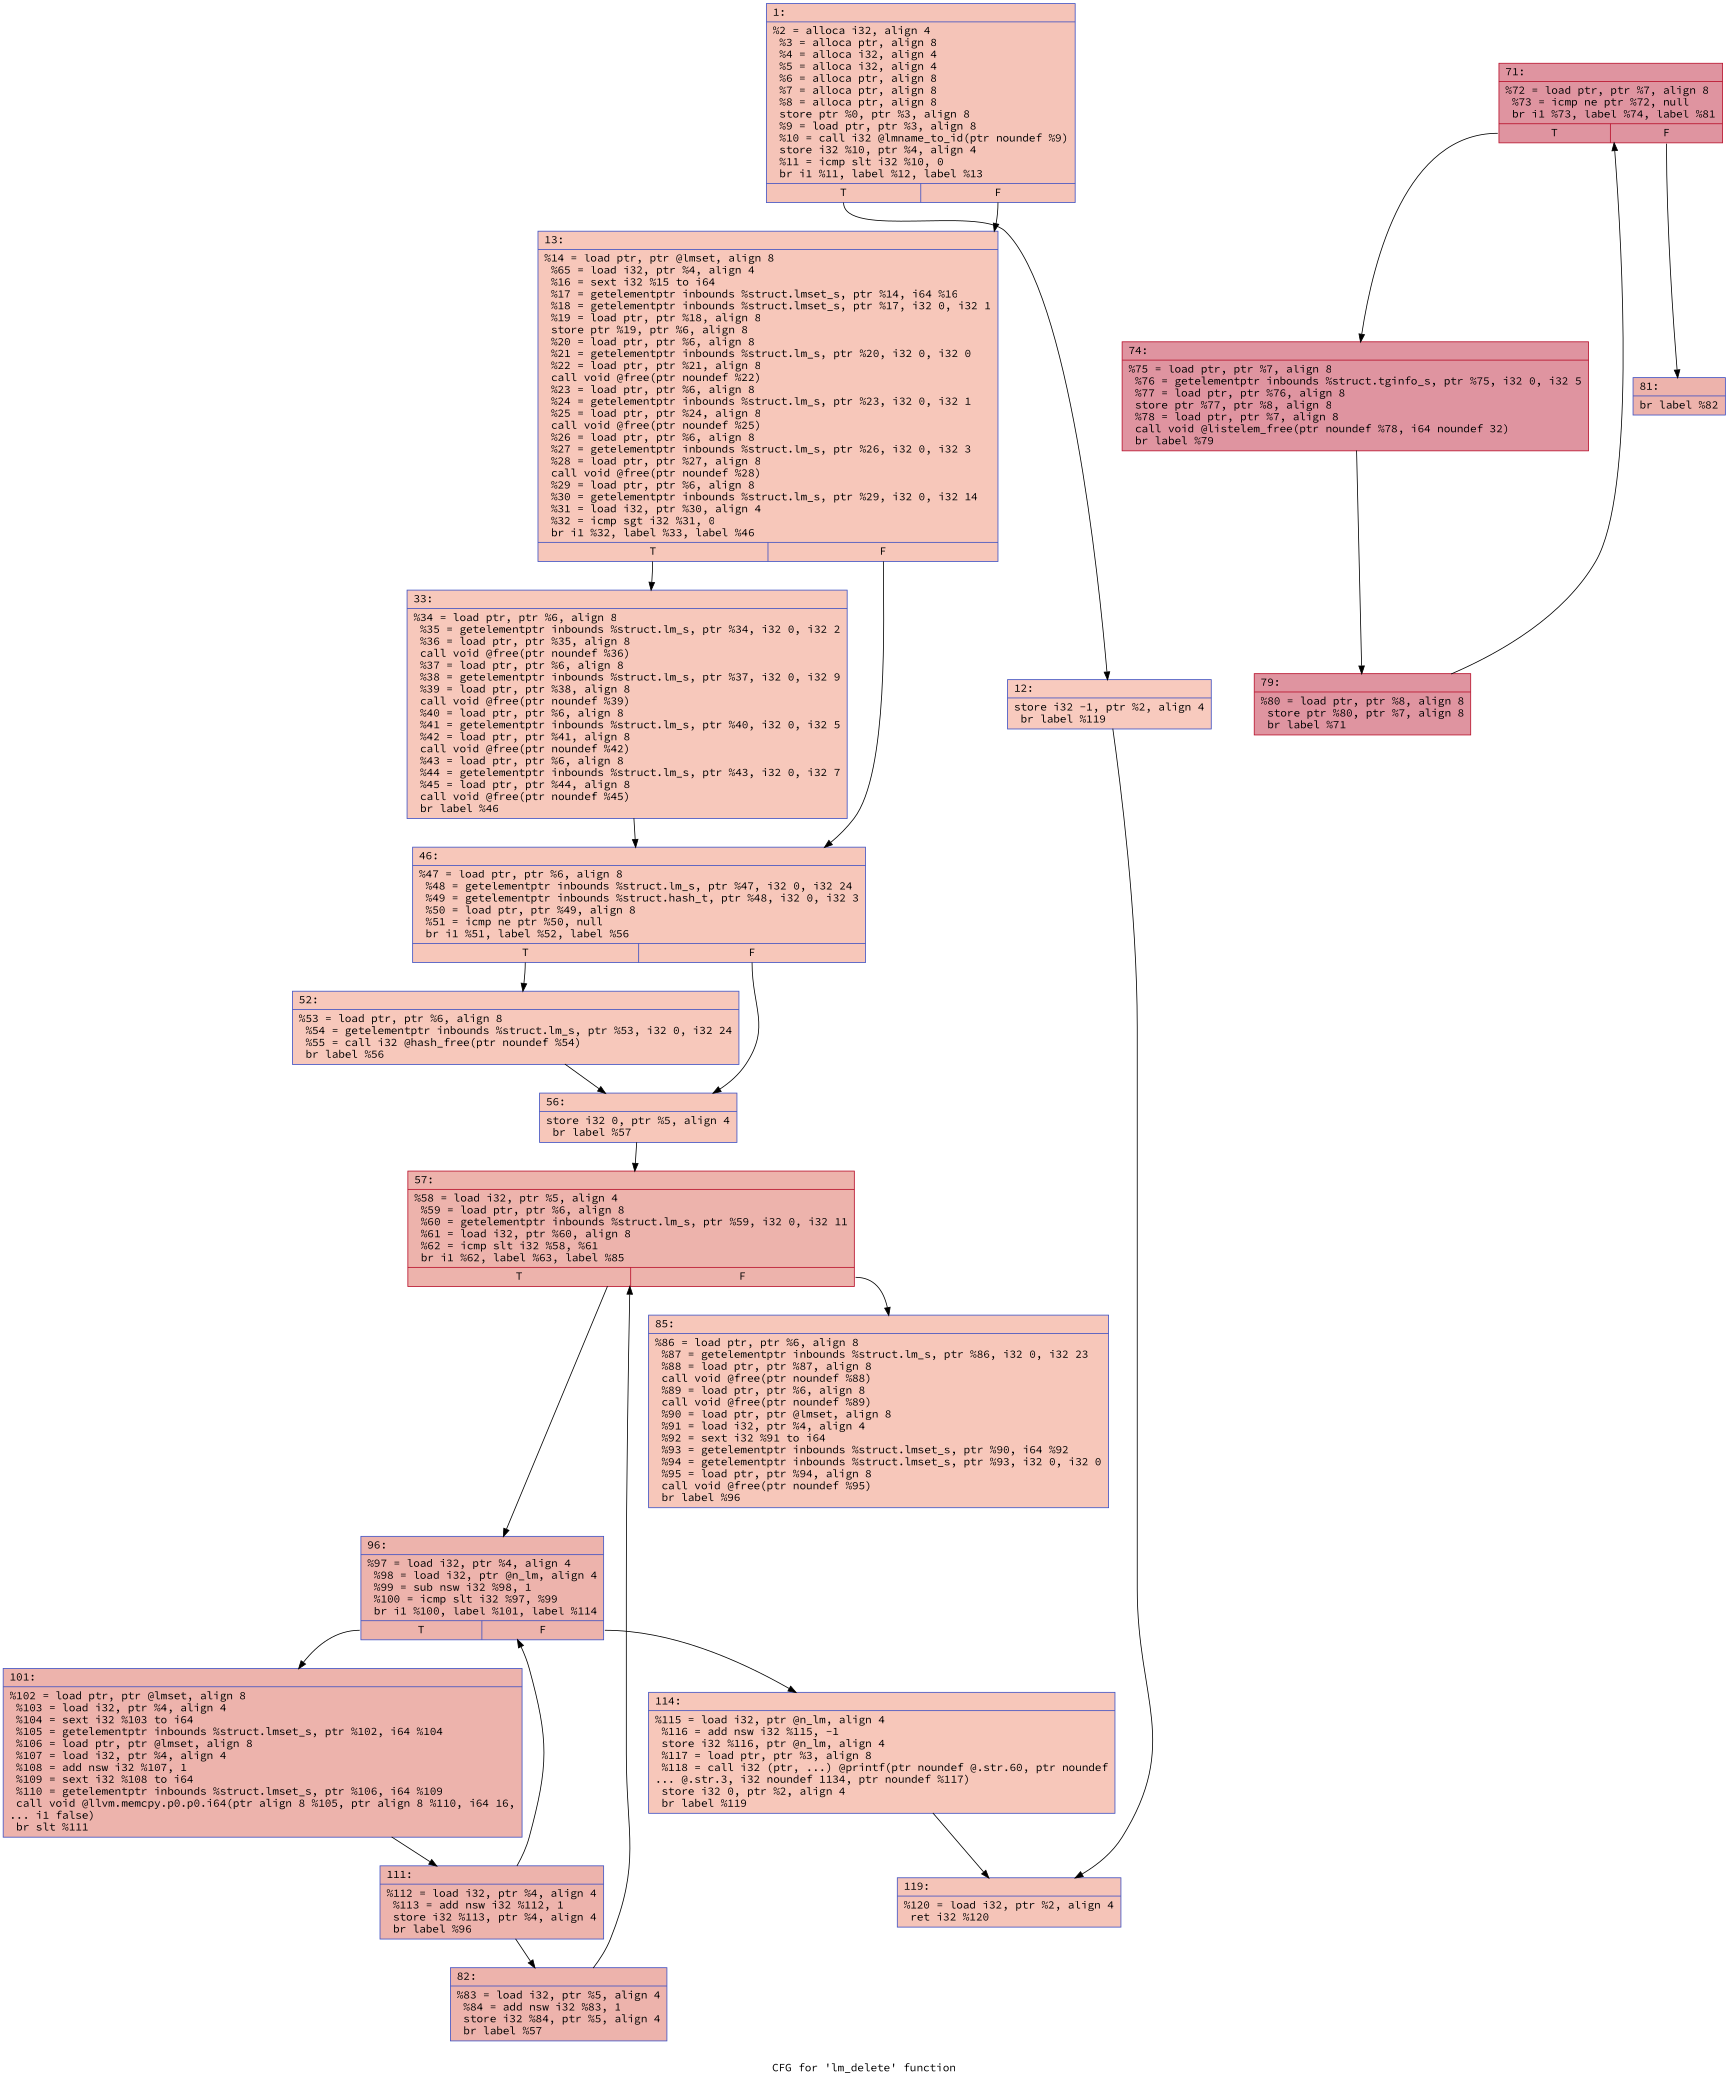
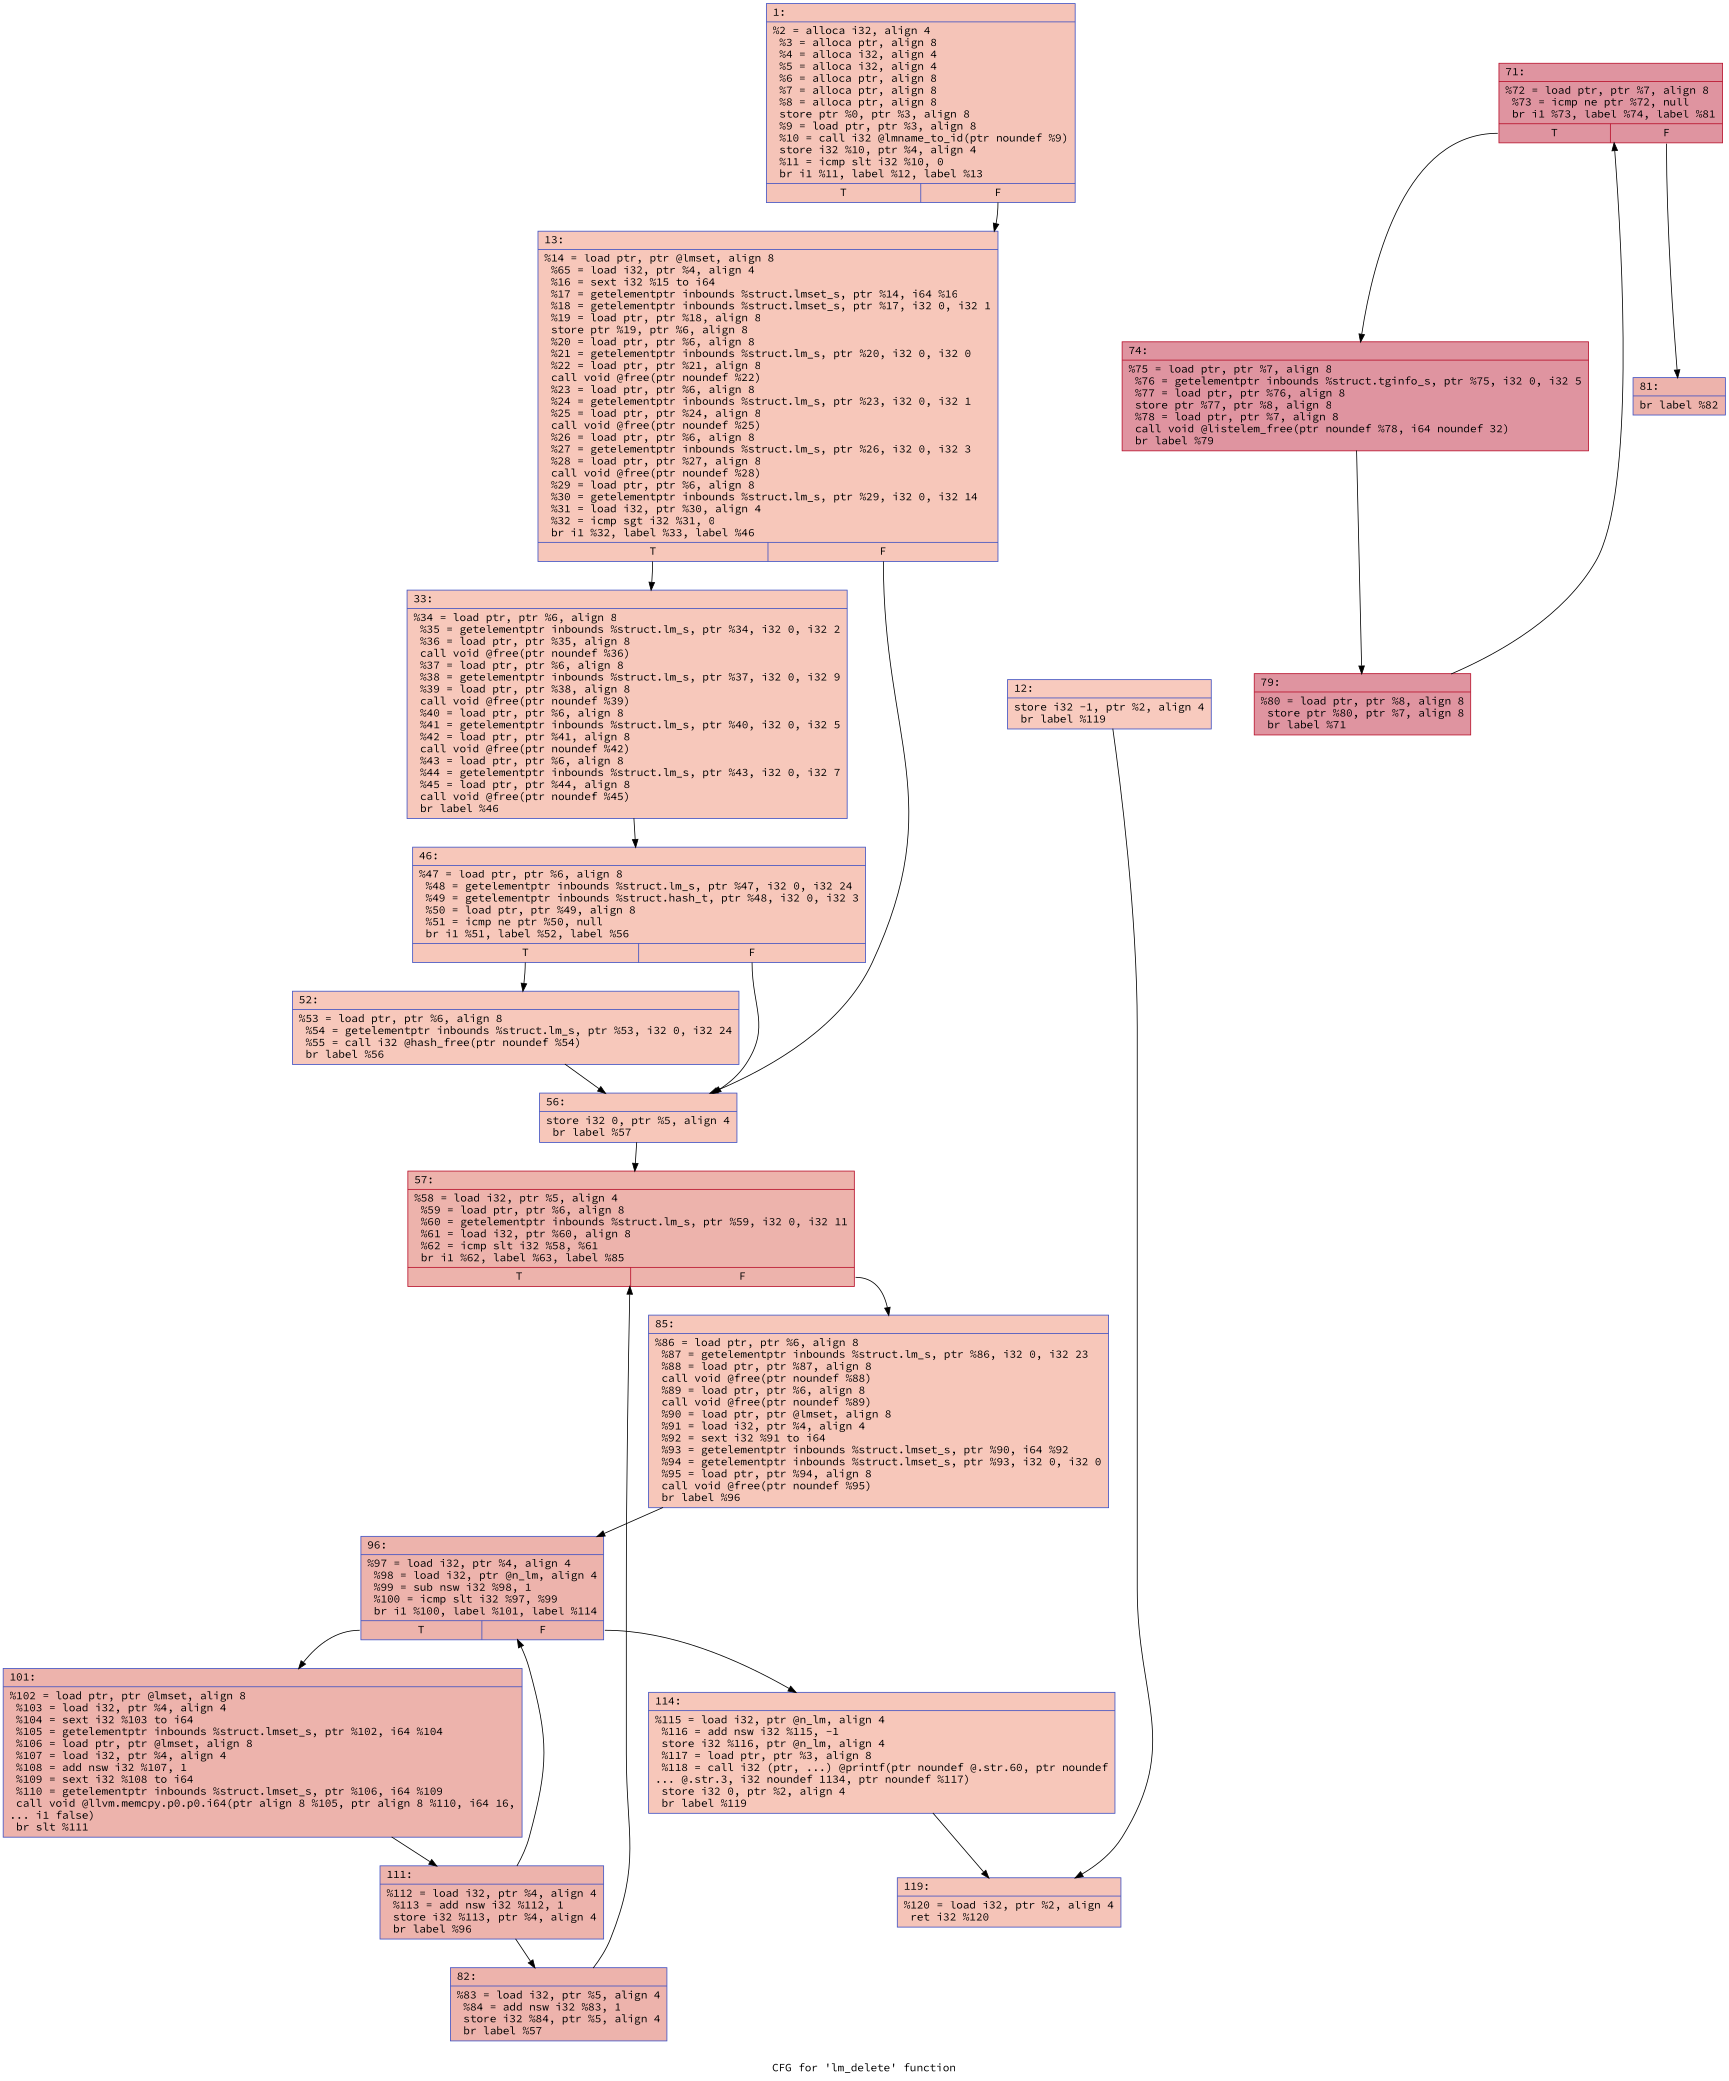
(1060, 362) -> none
(881, 709) -> (904, 866)
(557, 1408) -> (634, 1520)
